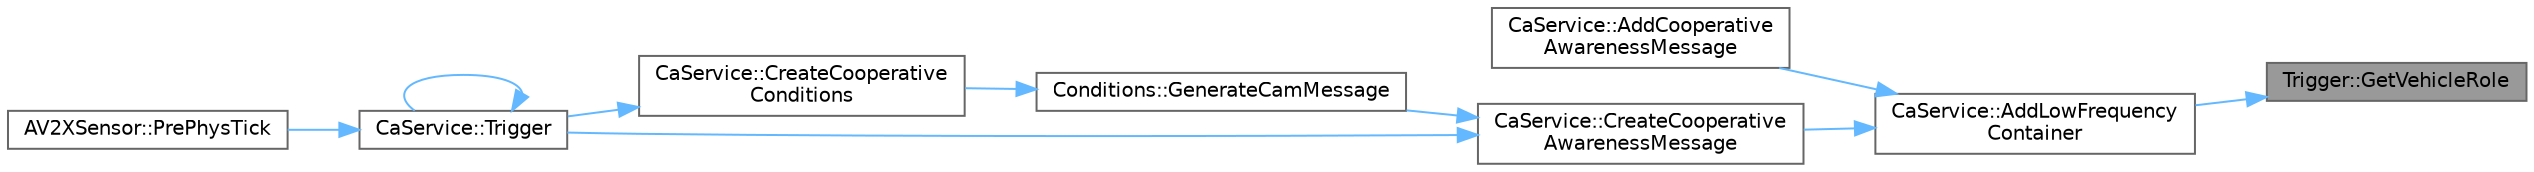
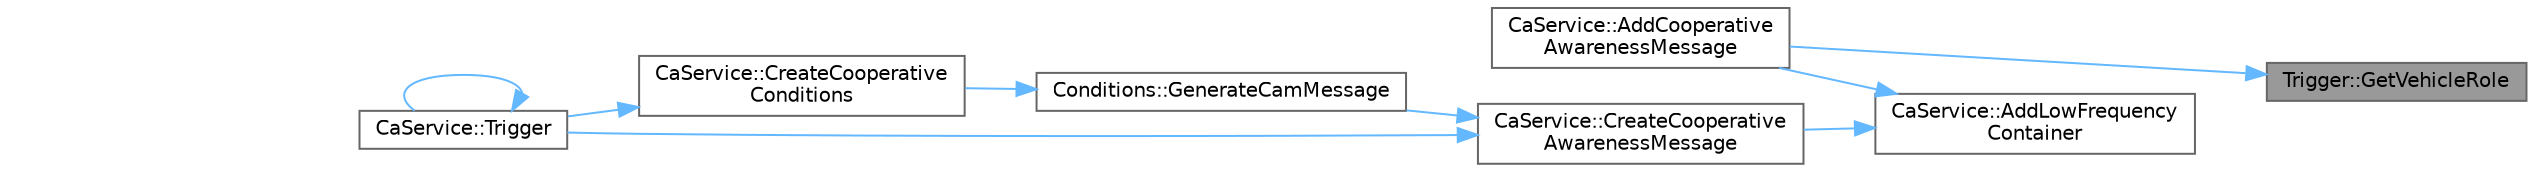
(2221, 102) -> (2018, 60)
(148, 130) -> none
